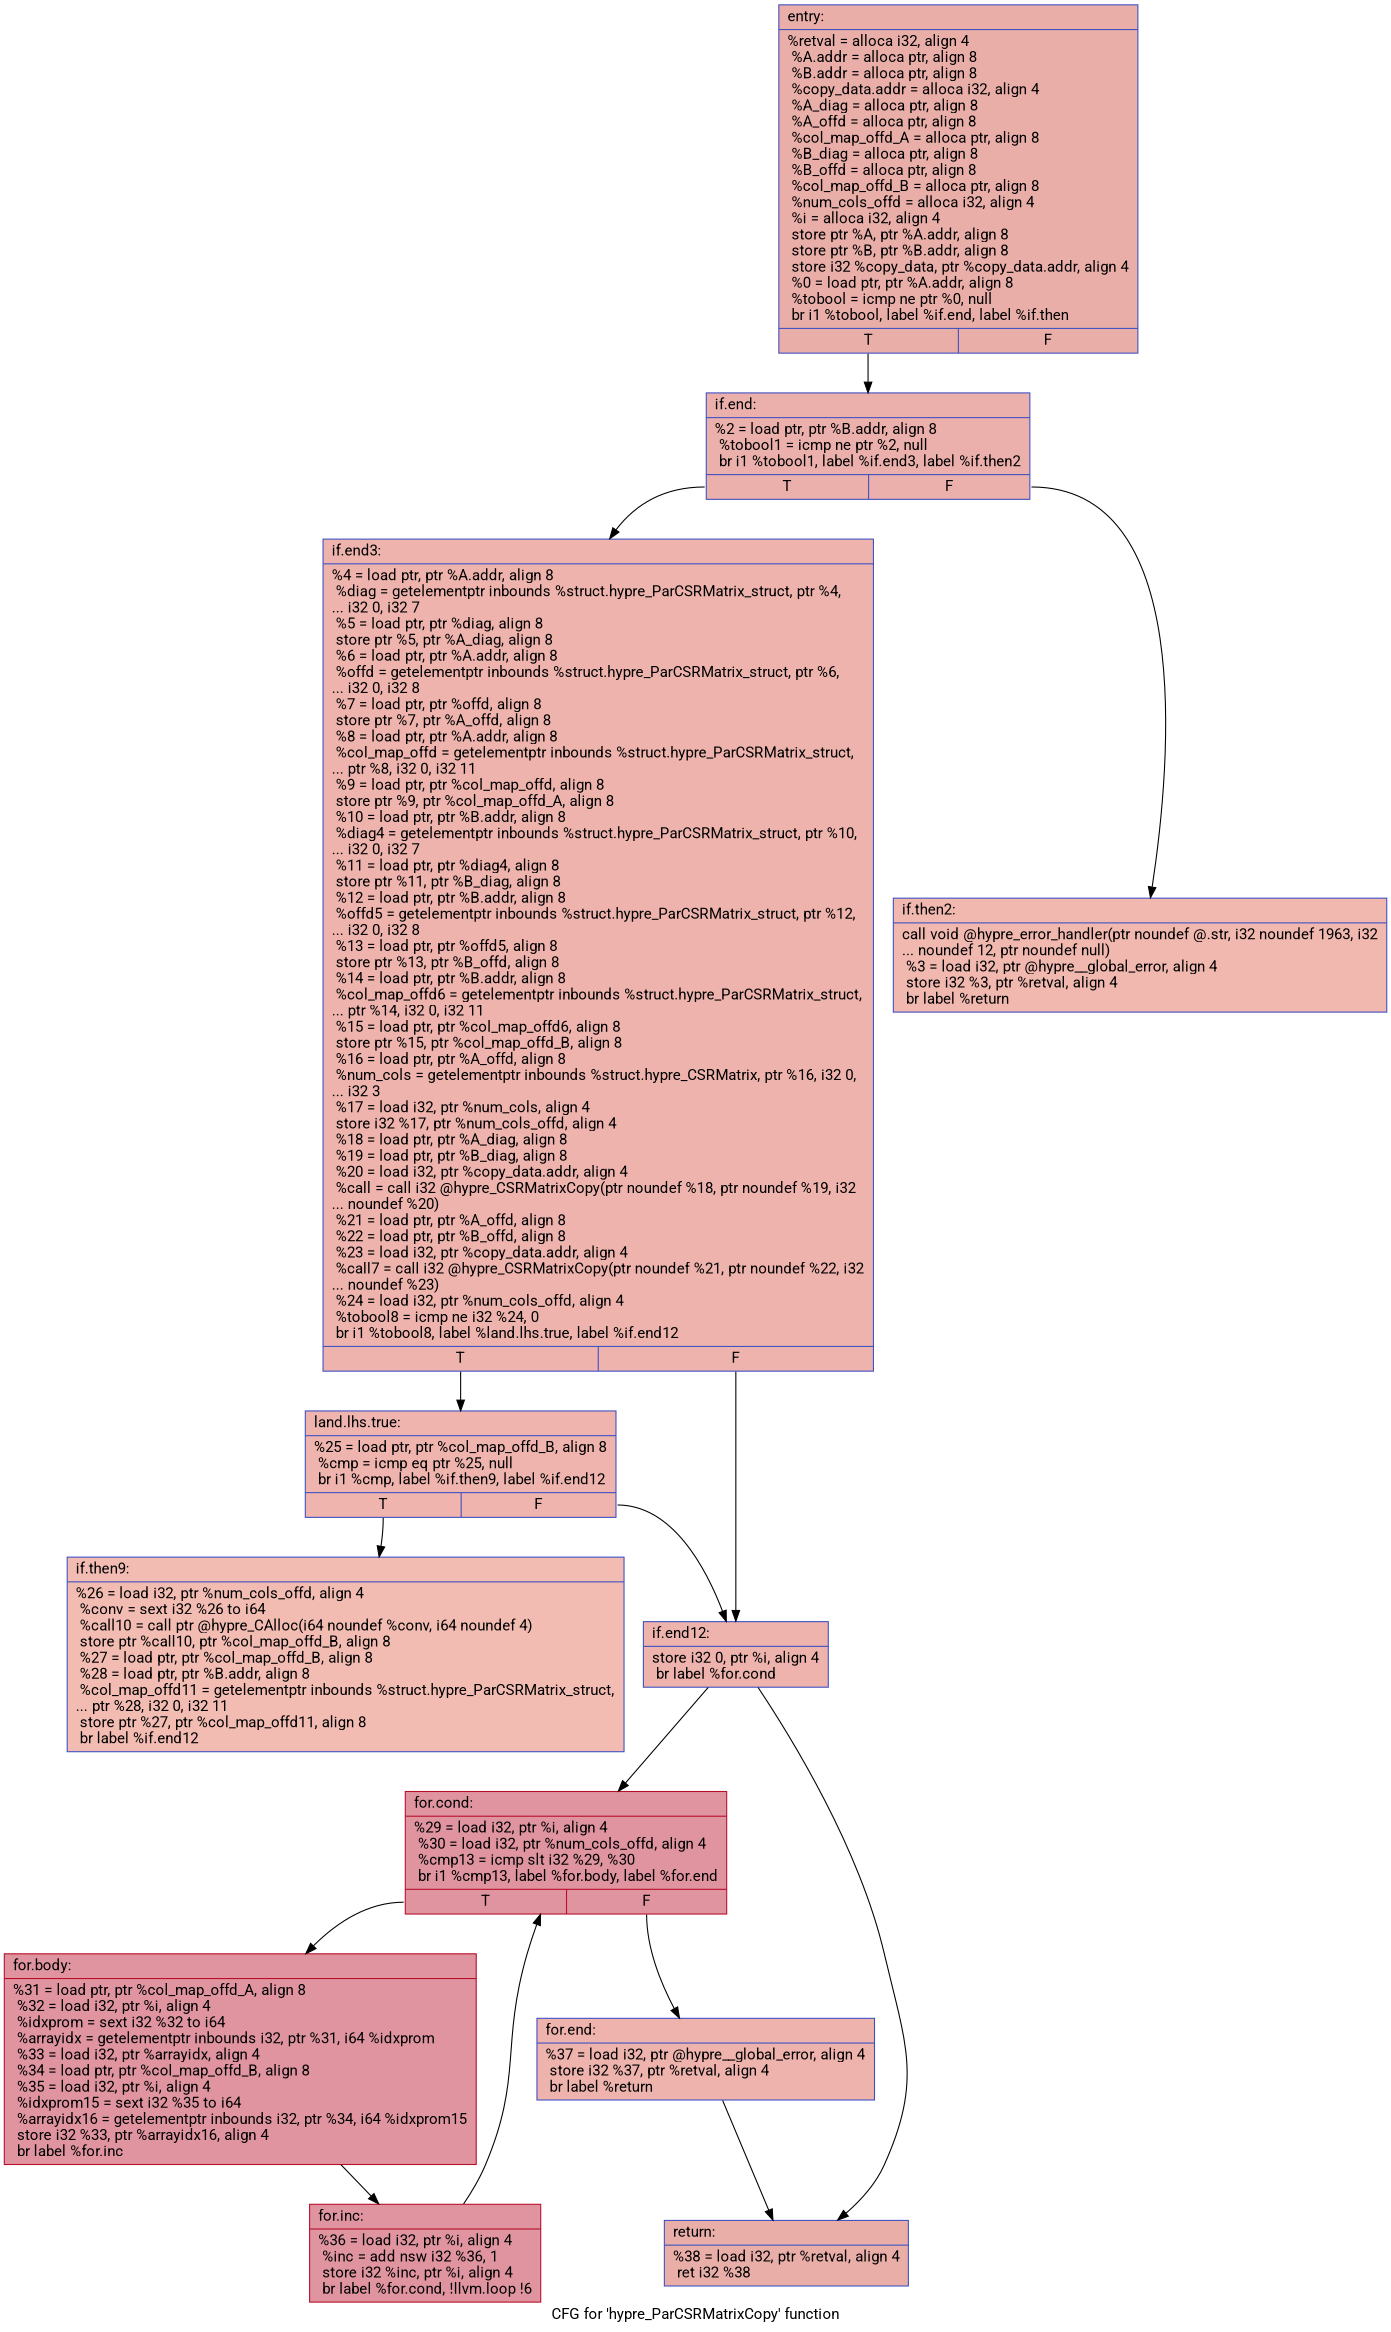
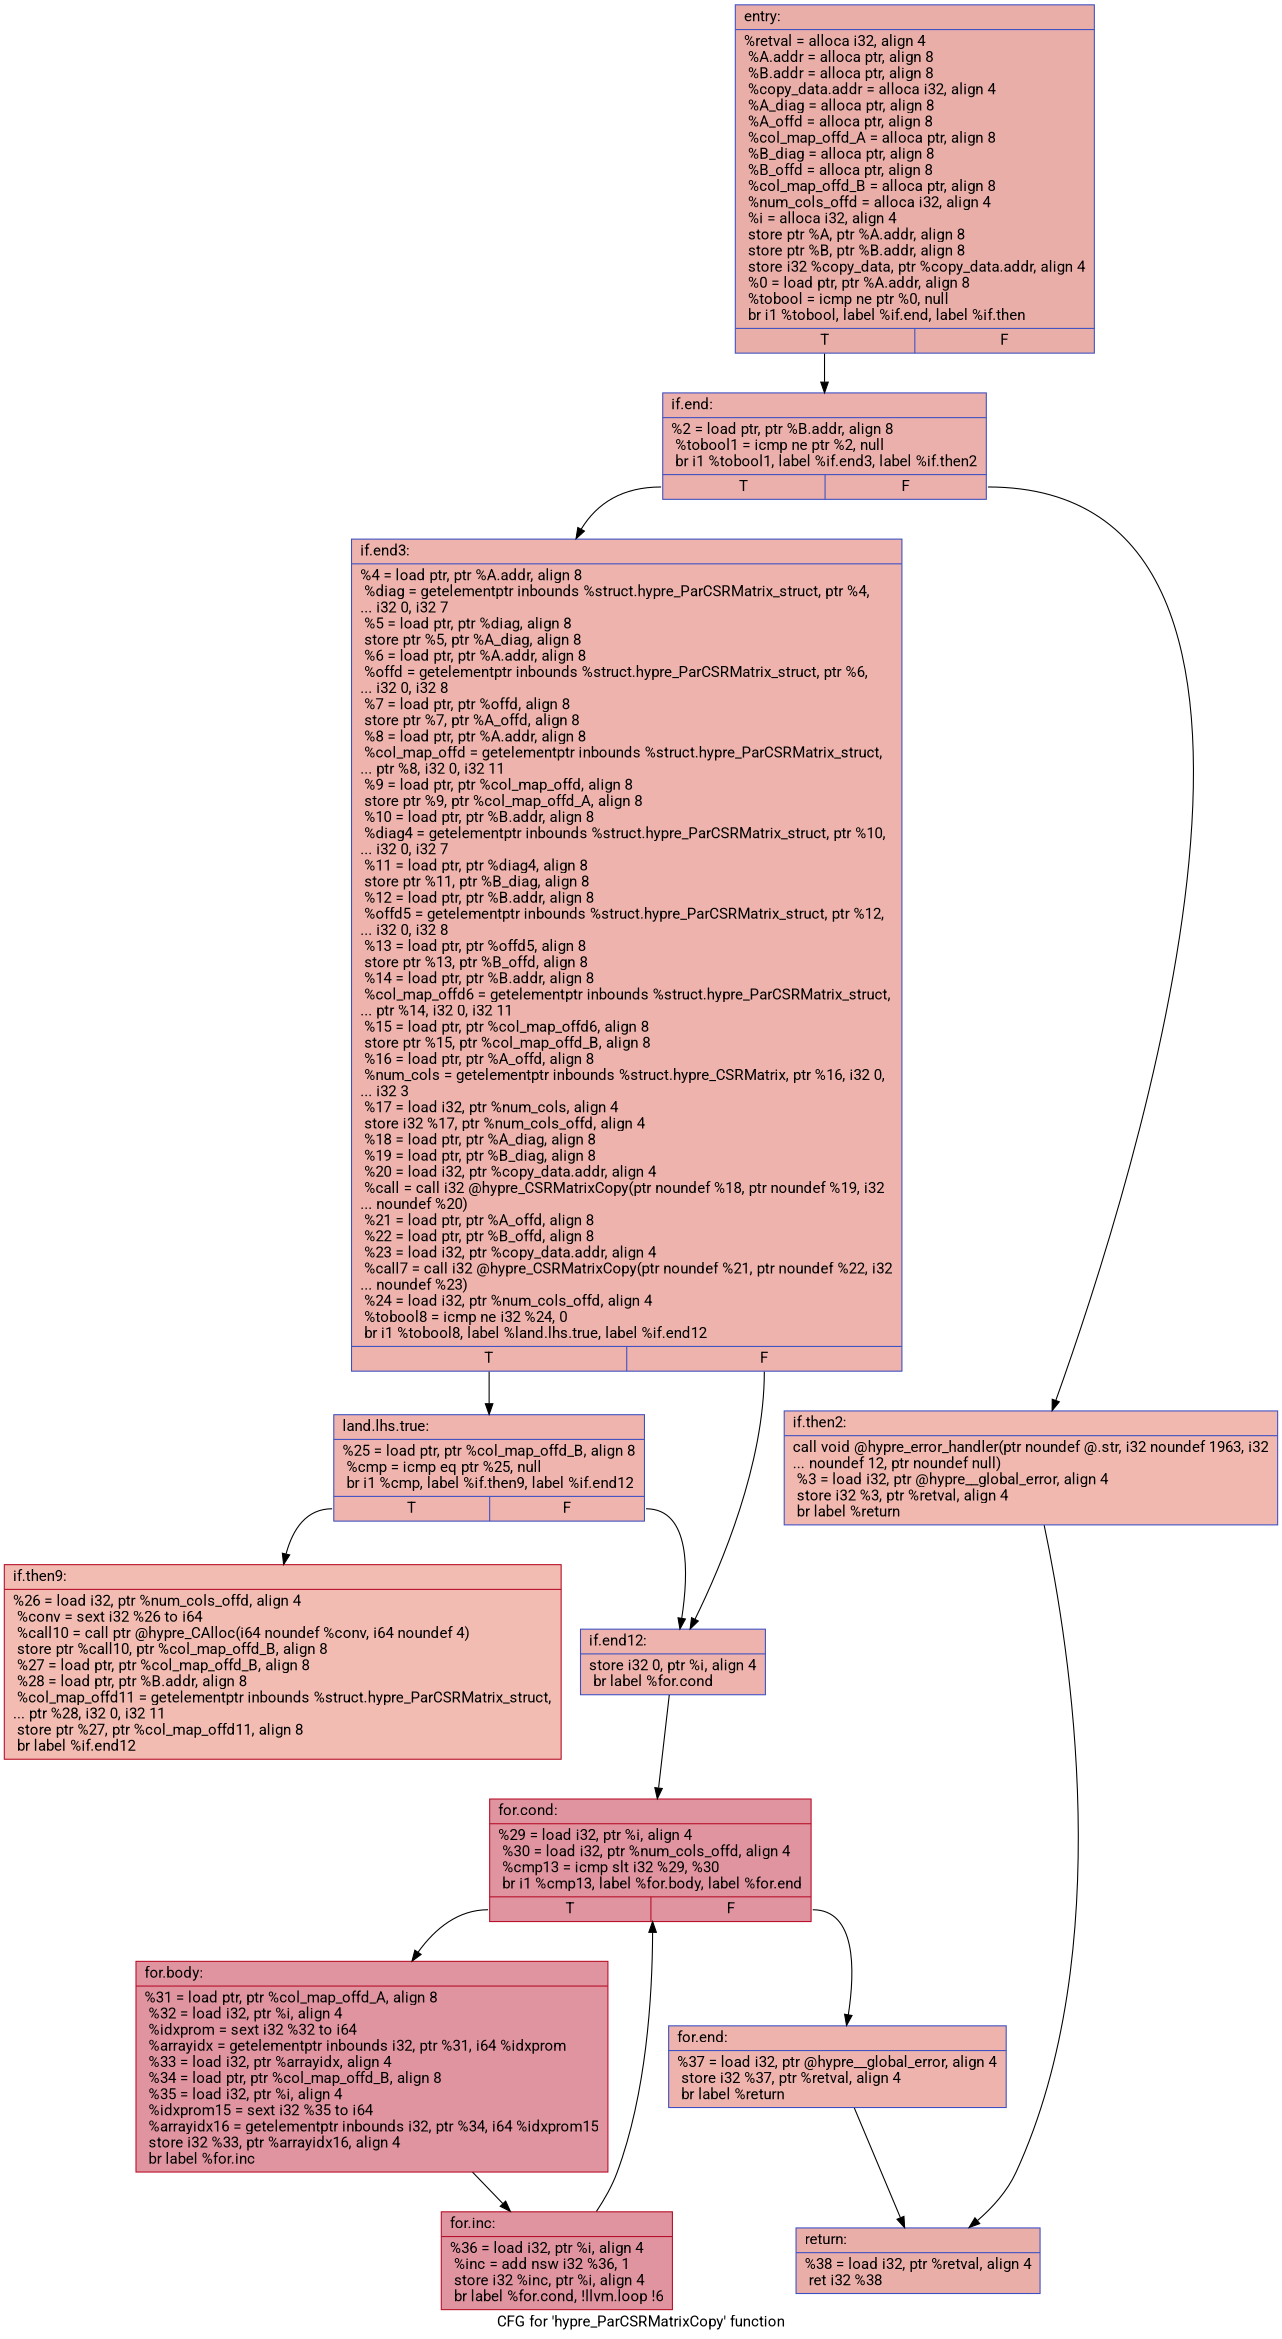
(346, 1654) -> (283, 1662)
(882, 1946) -> (1077, 1883)
